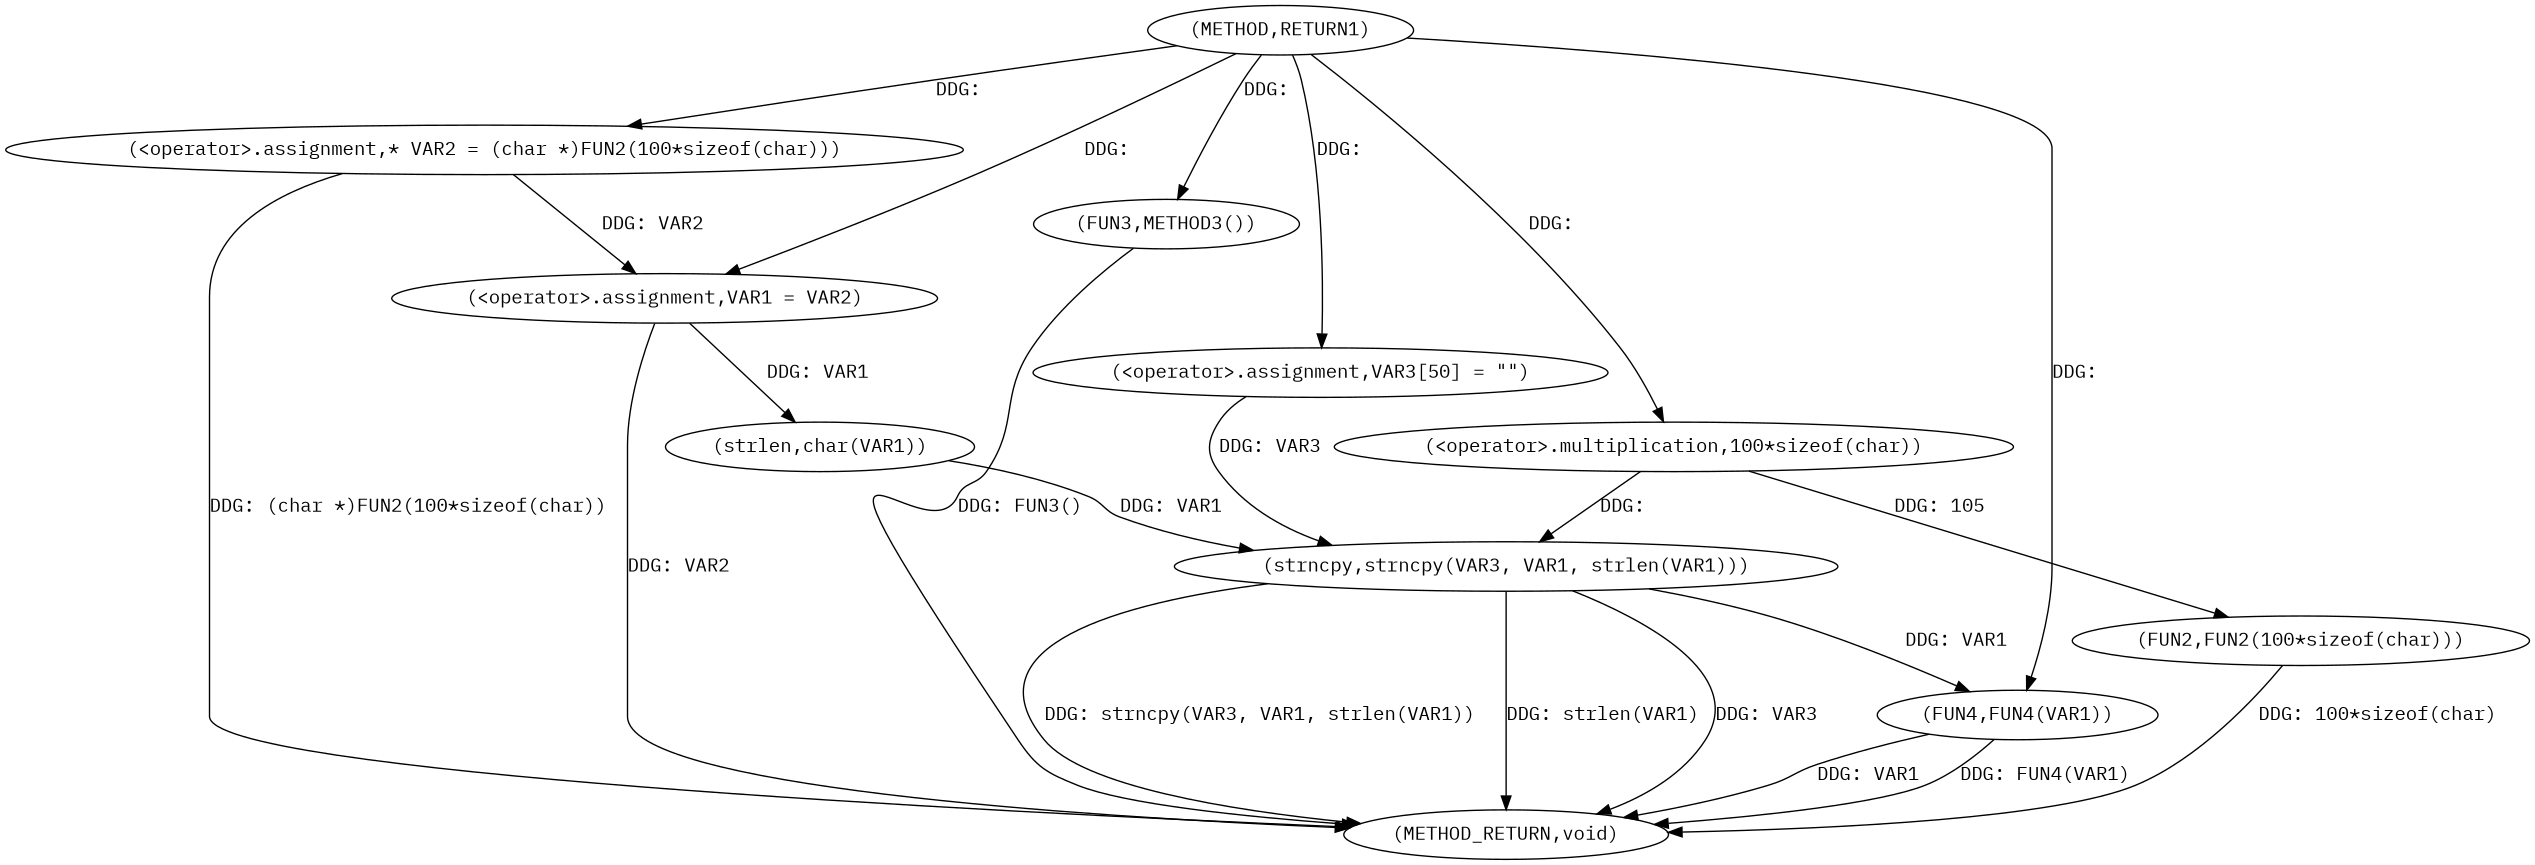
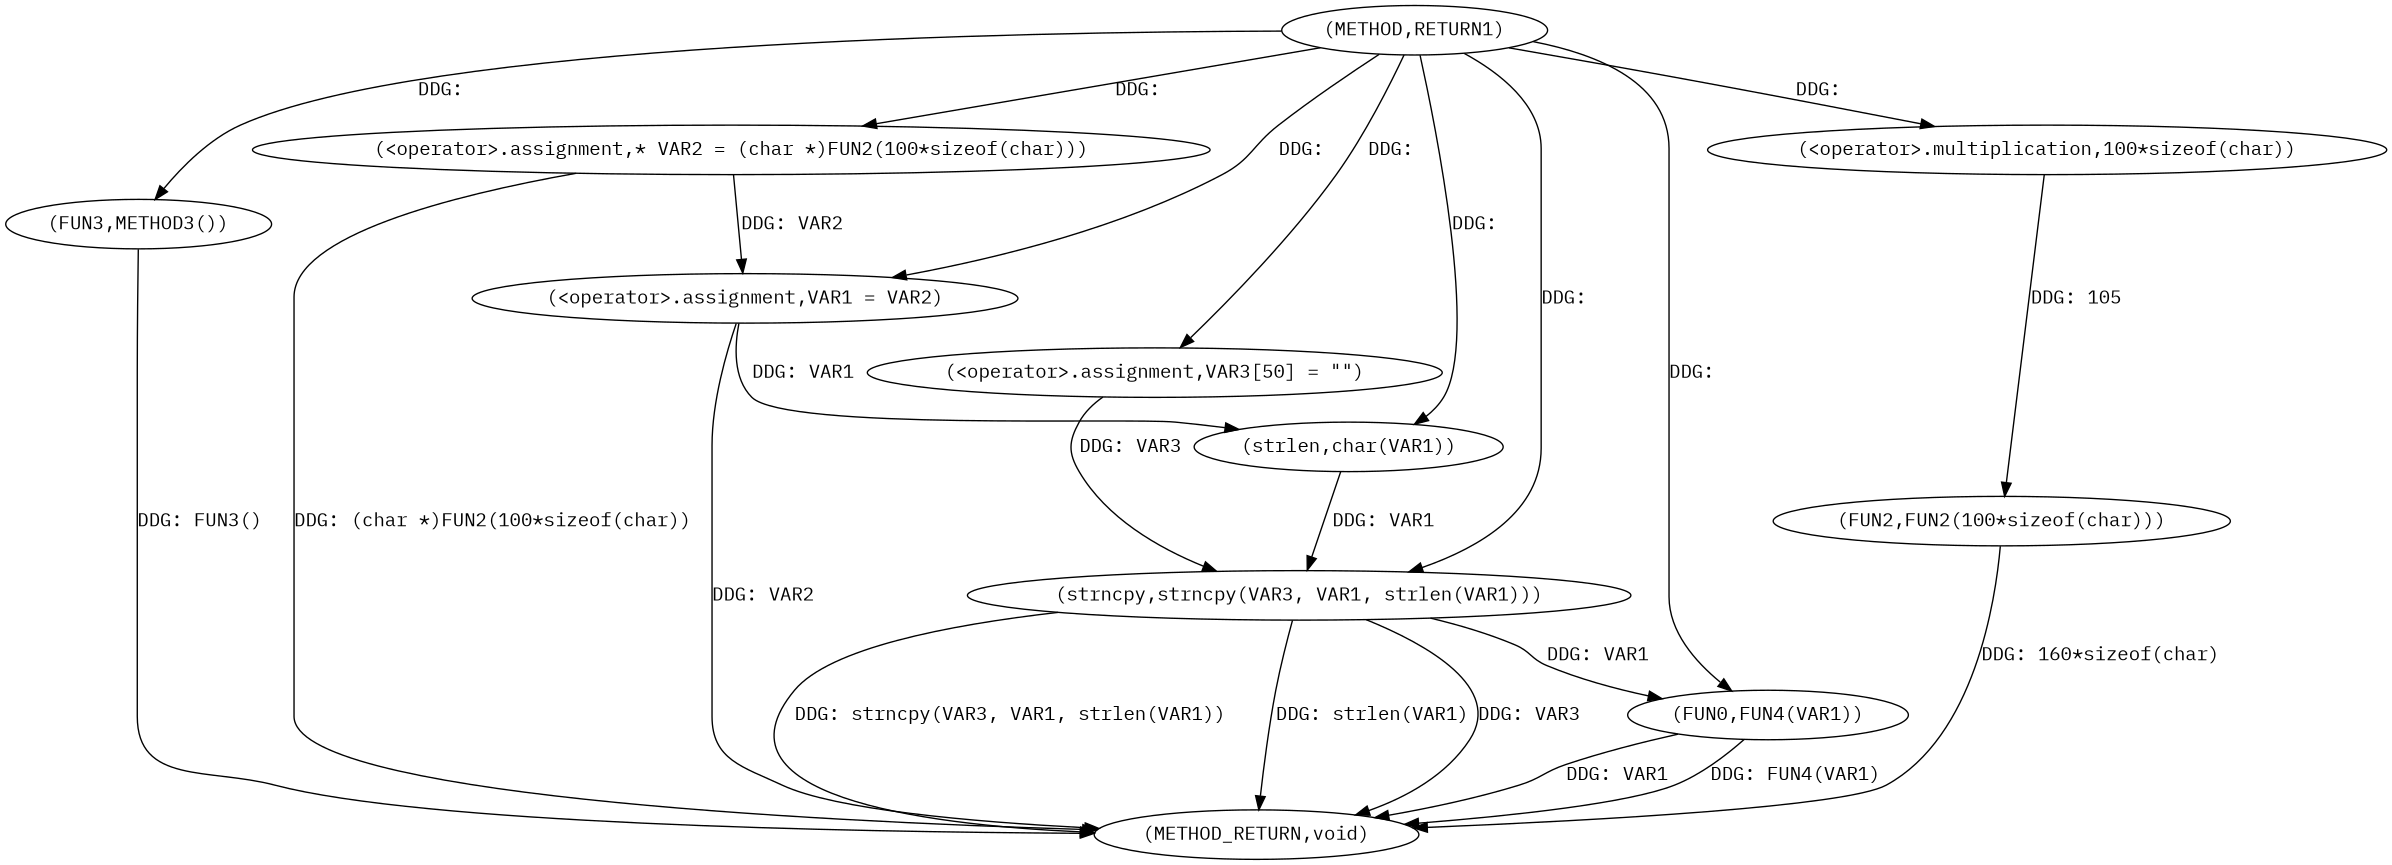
none -> (1452, 239)
(1596, 503) -> (1541, 324)
(2018, 715) -> (1768, 715)
(2378, 715) -> (2101, 655)
